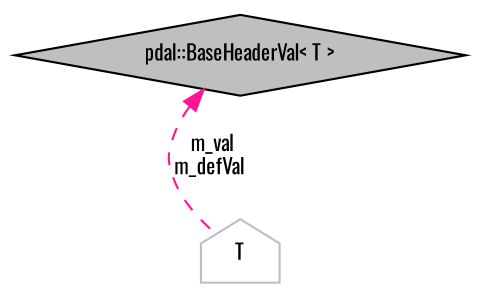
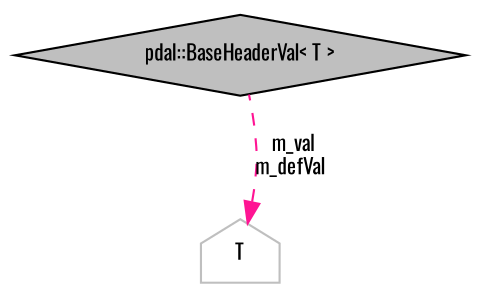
(172, 175) -> (256, 148)
